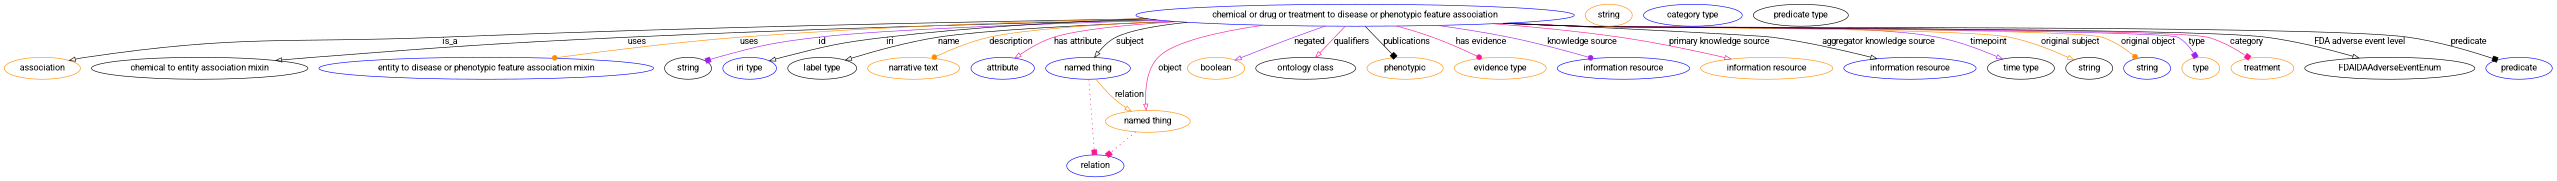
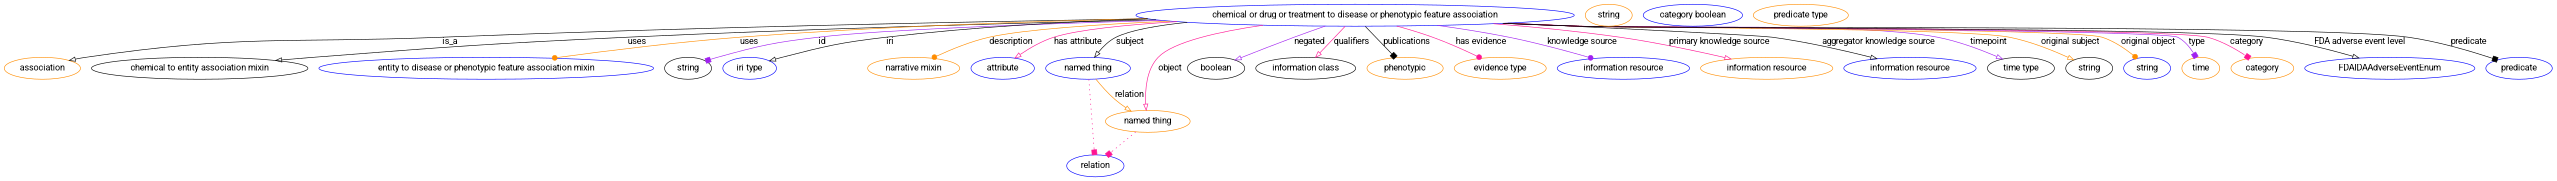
(1693, 15) -> (1693, 15)
(1801, 15) -> (1801, 15)
(822, 68) -> none
(914, 68) -> (914, 68)
(1216, 68) -> (1216, 68)
(1306, 68) -> (1306, 68)
(2201, 68) -> (2201, 68)
(2262, 68) -> (2262, 68)
(2390, 68) -> (2390, 68)
